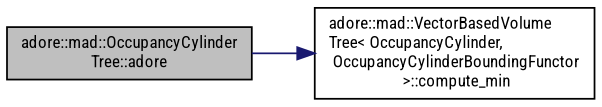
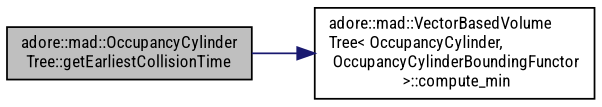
(129, 53) -> (129, 53)
